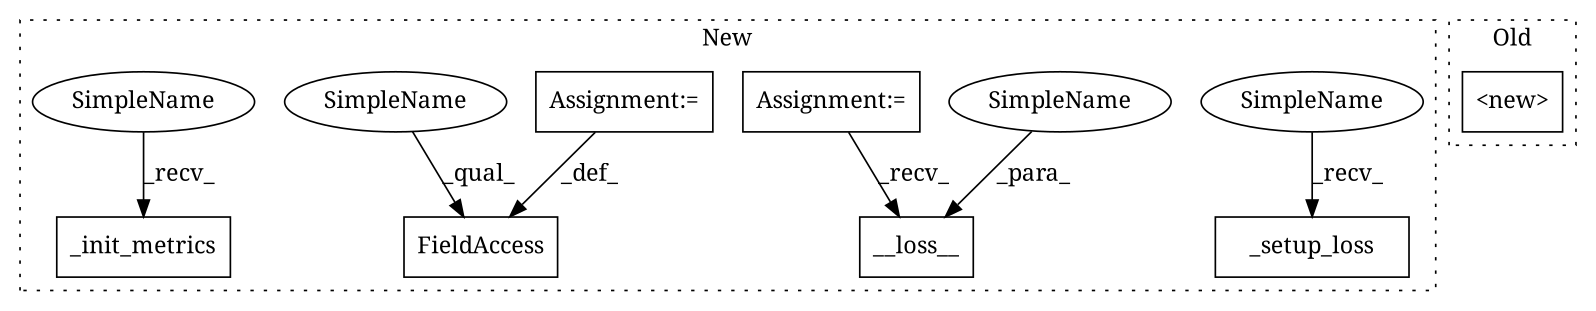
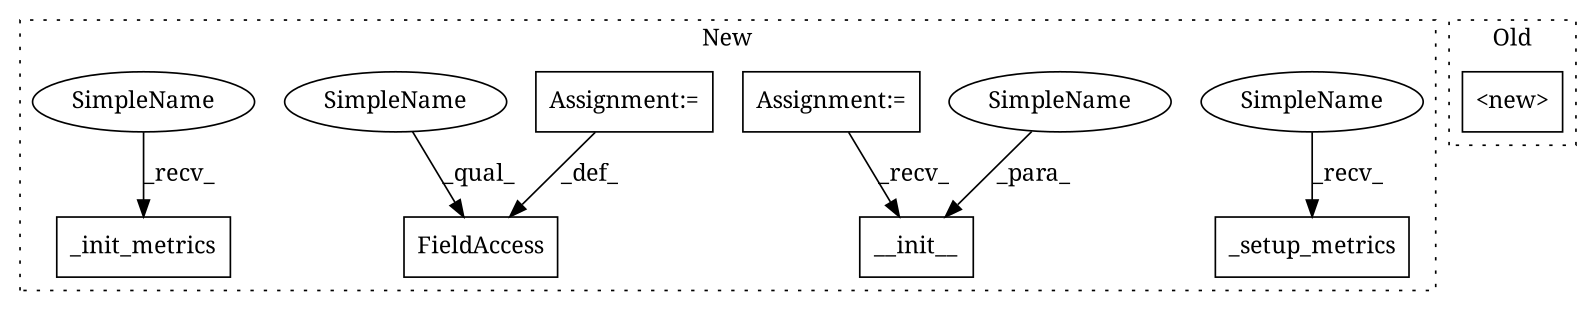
(917, 247) -> (917, 247)
(1312, 247) -> (1312, 247)
